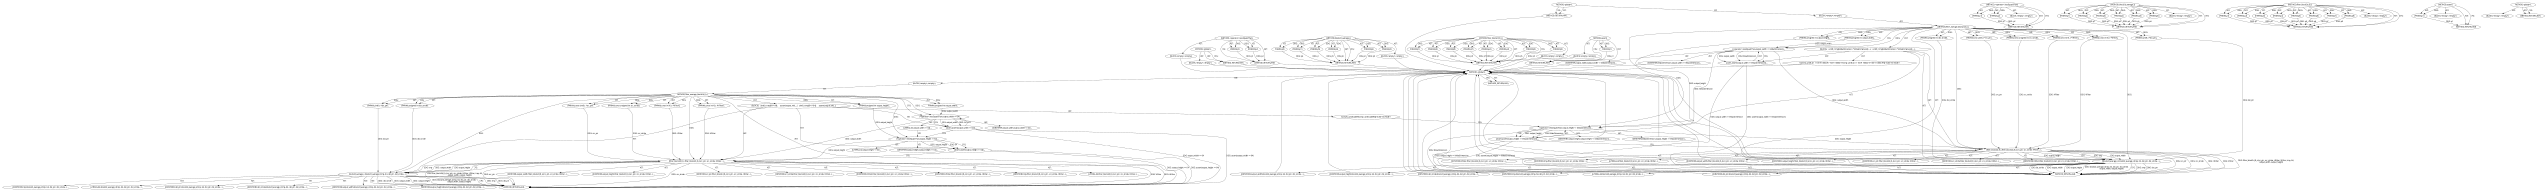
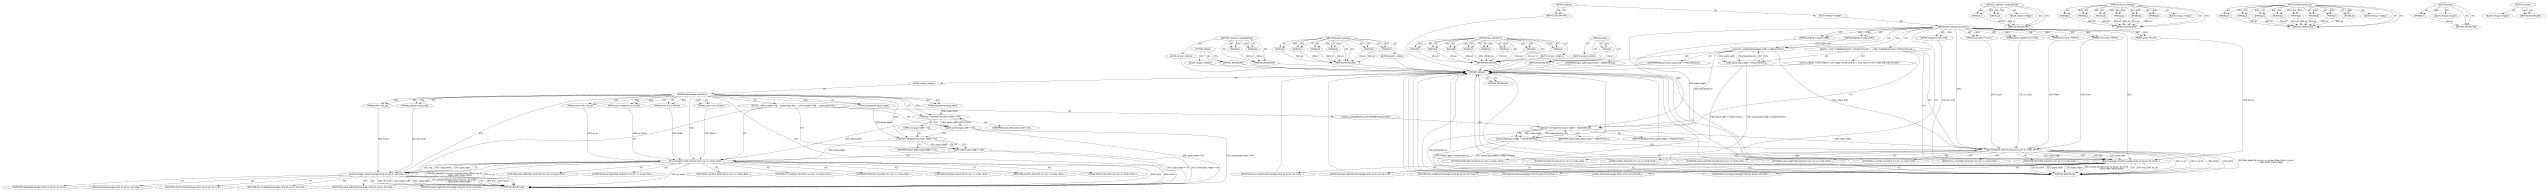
(867, 150) -> none
